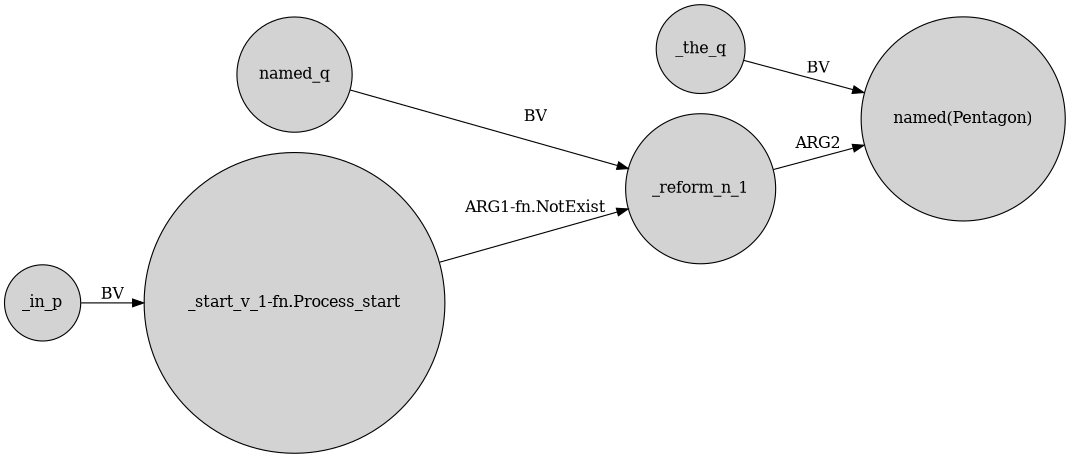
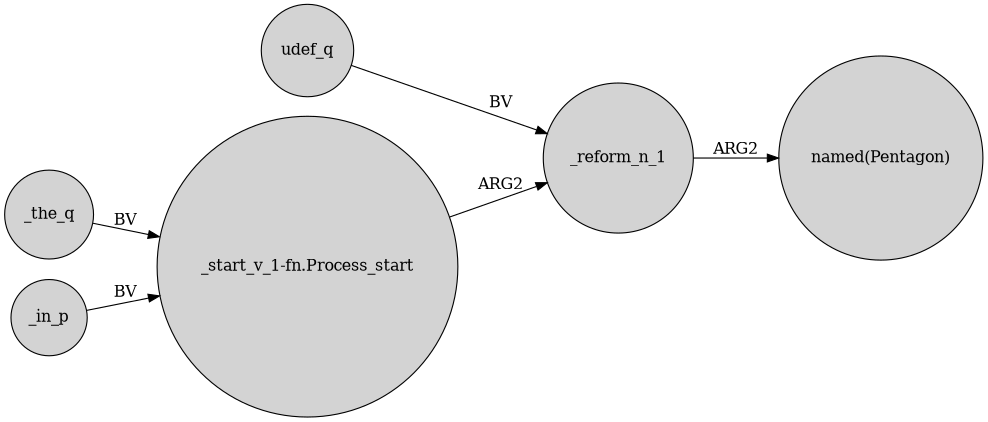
(295, 75) -> (307, 51)
(798, 75) -> (121, 229)
(535, 208) -> (501, 185)
